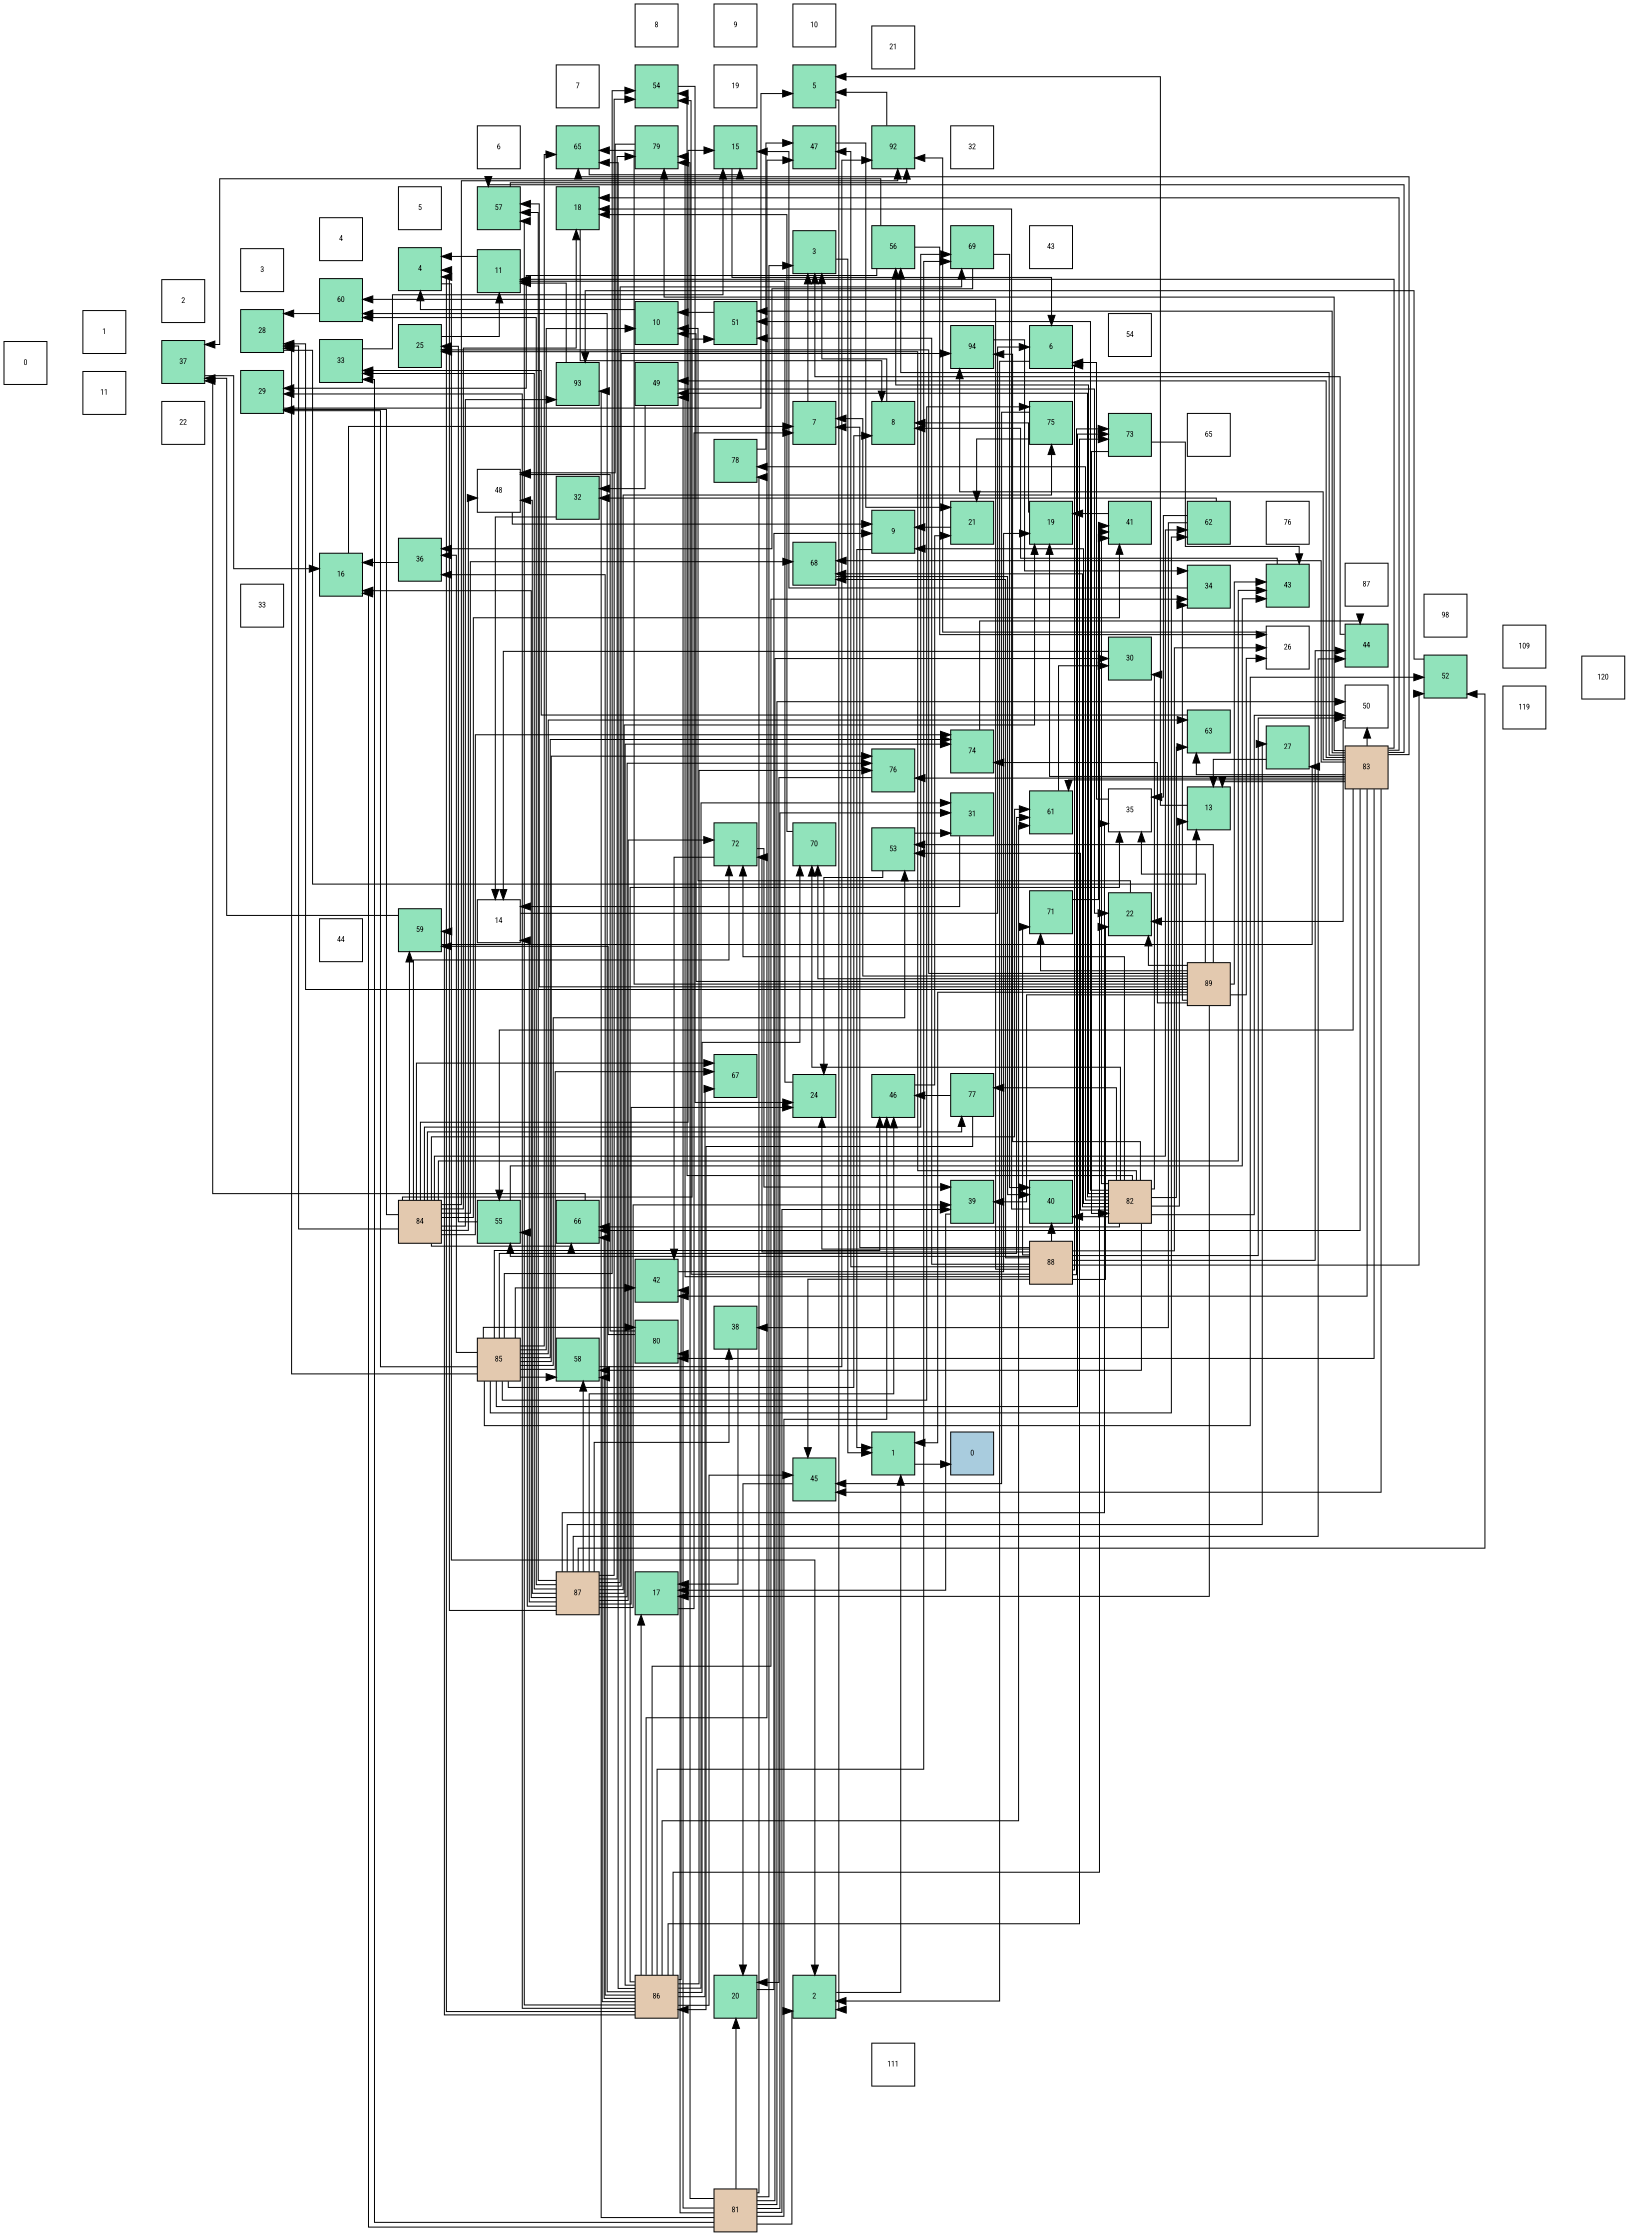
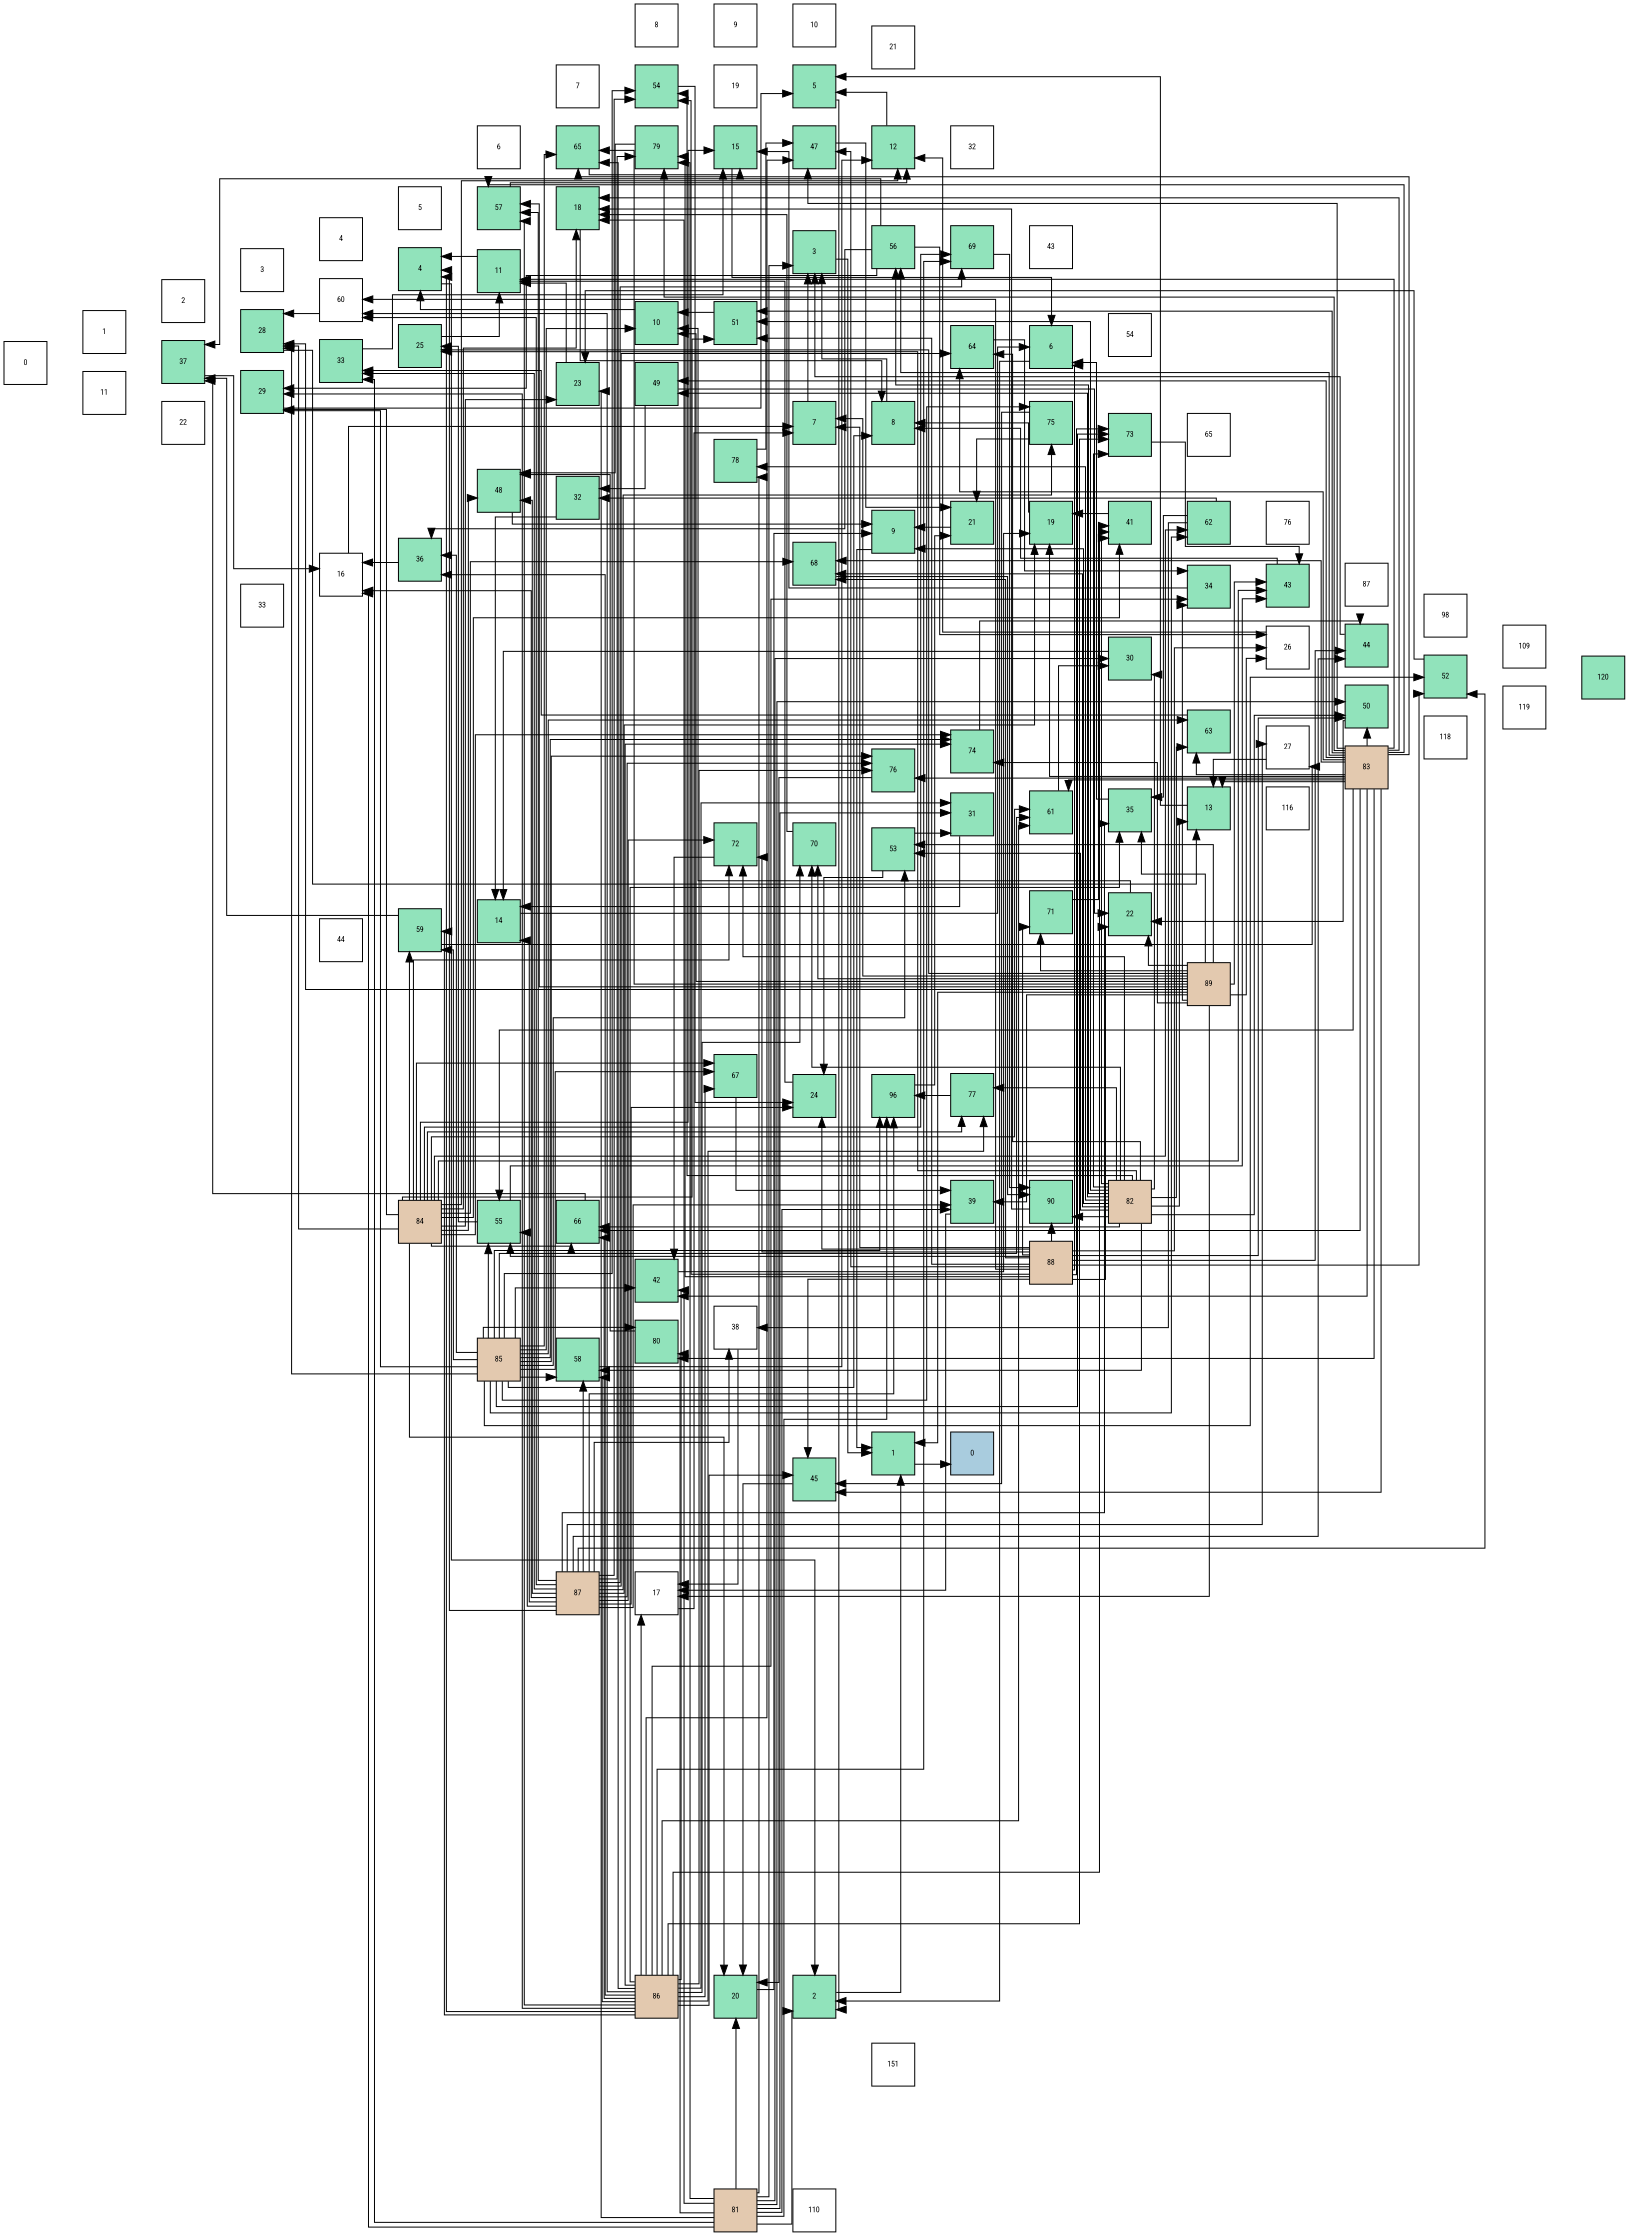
(893, 147) -> (893, 147)
none -> (1337, 230)
(341, 300) -> (341, 300)
(972, 347) -> (972, 347)
(578, 384) -> (578, 384)
(499, 491) -> (499, 491)
(752, 549) -> (791, 529)
(341, 575) -> (341, 575)
(1603, 678) -> (1603, 678)
(1367, 707) -> (1367, 707)
none -> (1445, 737)
(1288, 747) -> (1288, 747)
none -> (1288, 808)
(1130, 810) -> (1130, 810)
(1091, 827) -> (1093, 825)
(499, 921) -> (499, 921)
(608, 1075) -> (453, 1166)
(893, 1096) -> (893, 1096)
(797, 1187) -> (792, 1190)
(1051, 1202) -> (1051, 1202)
none -> (488, 1296)
(683, 1318) -> (684, 1189)
(735, 1328) -> (735, 1328)
(706, 1439) -> (708, 1441)
none -> (724, 1499)
(657, 1593) -> (657, 1593)
(893, 2065) -> (893, 2065)
none -> (814, 2210)
